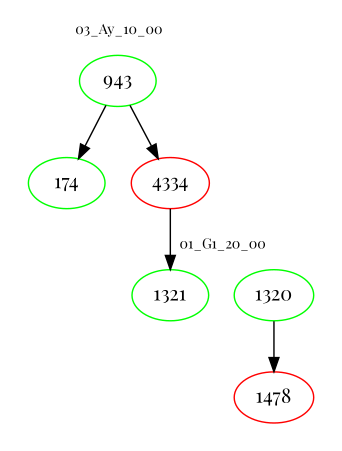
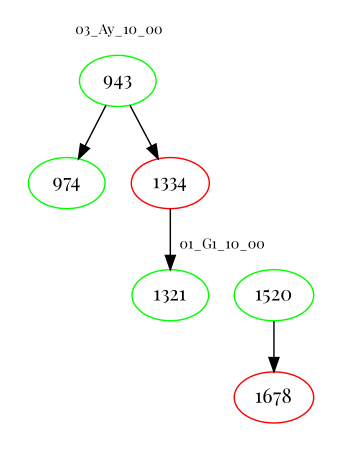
(67, 183) -> (67, 183)
(170, 183) -> (170, 183)
(223, 245) -> (223, 245)
(274, 295) -> (274, 295)
(274, 397) -> (274, 397)
